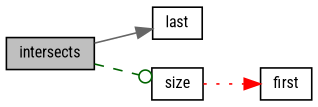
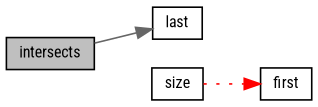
(117, 69) -> none
